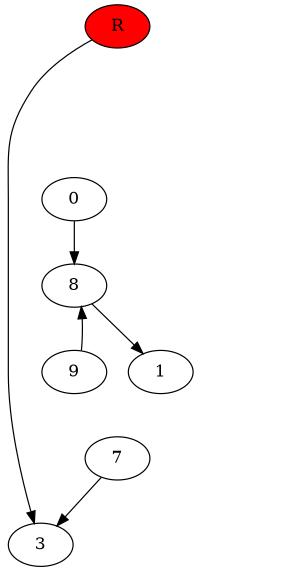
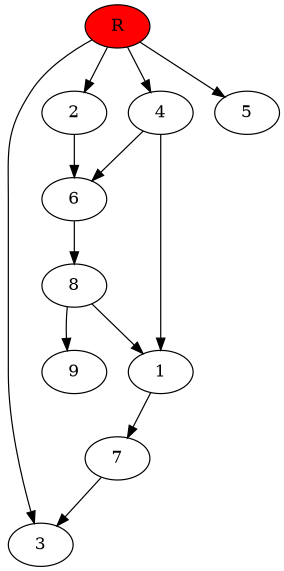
none -> (74, 113)
none -> (161, 113)
none -> (247, 113)
(74, 199) -> (74, 199)
(82, 335) -> (66, 323)
none -> (142, 410)
